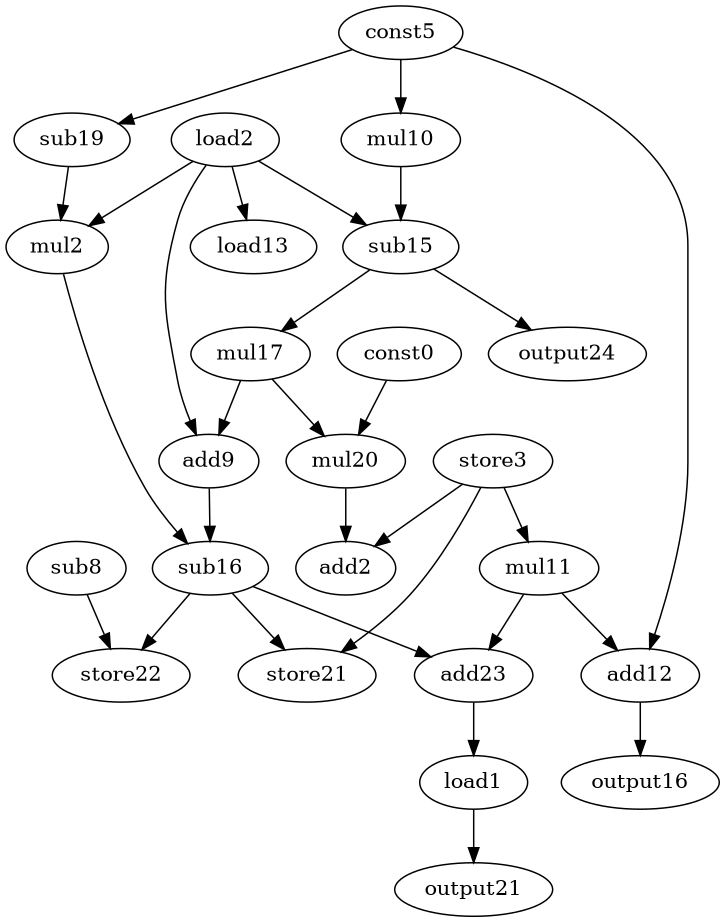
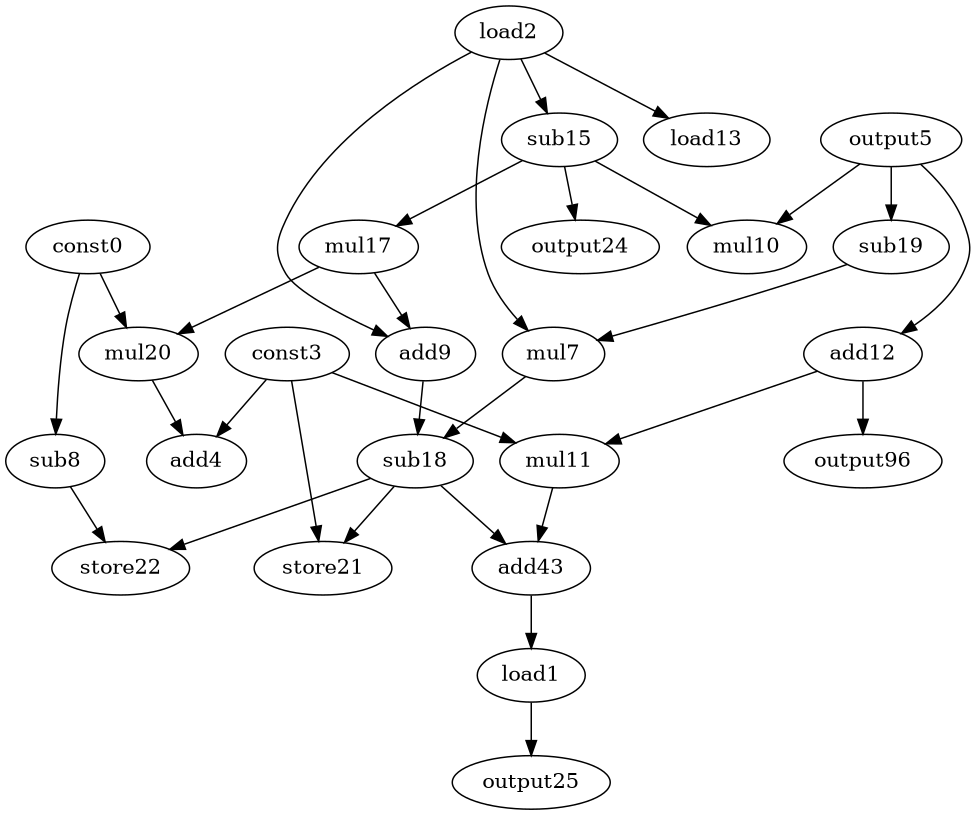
(401, 33) -> (891, 140)
(401, 186) -> (646, 190)
(57, 247) -> (554, 354)
none -> (63, 345)
(493, 461) -> (287, 354)
(210, 568) -> (415, 461)
(346, 568) -> (197, 461)
(584, 616) -> (719, 405)
(474, 675) -> (531, 568)
(640, 782) -> (863, 461)
(474, 890) -> (531, 782)
